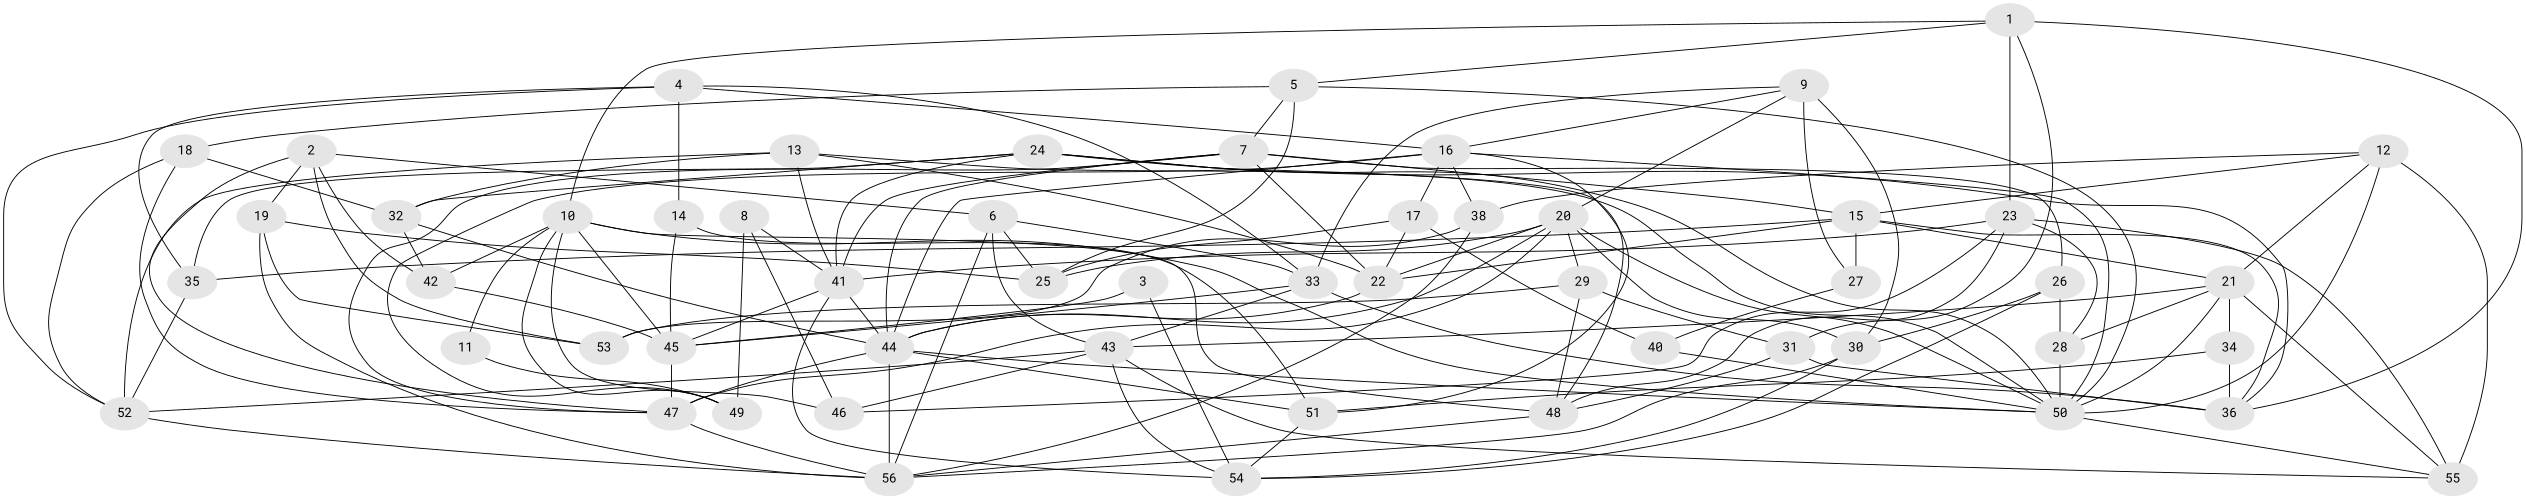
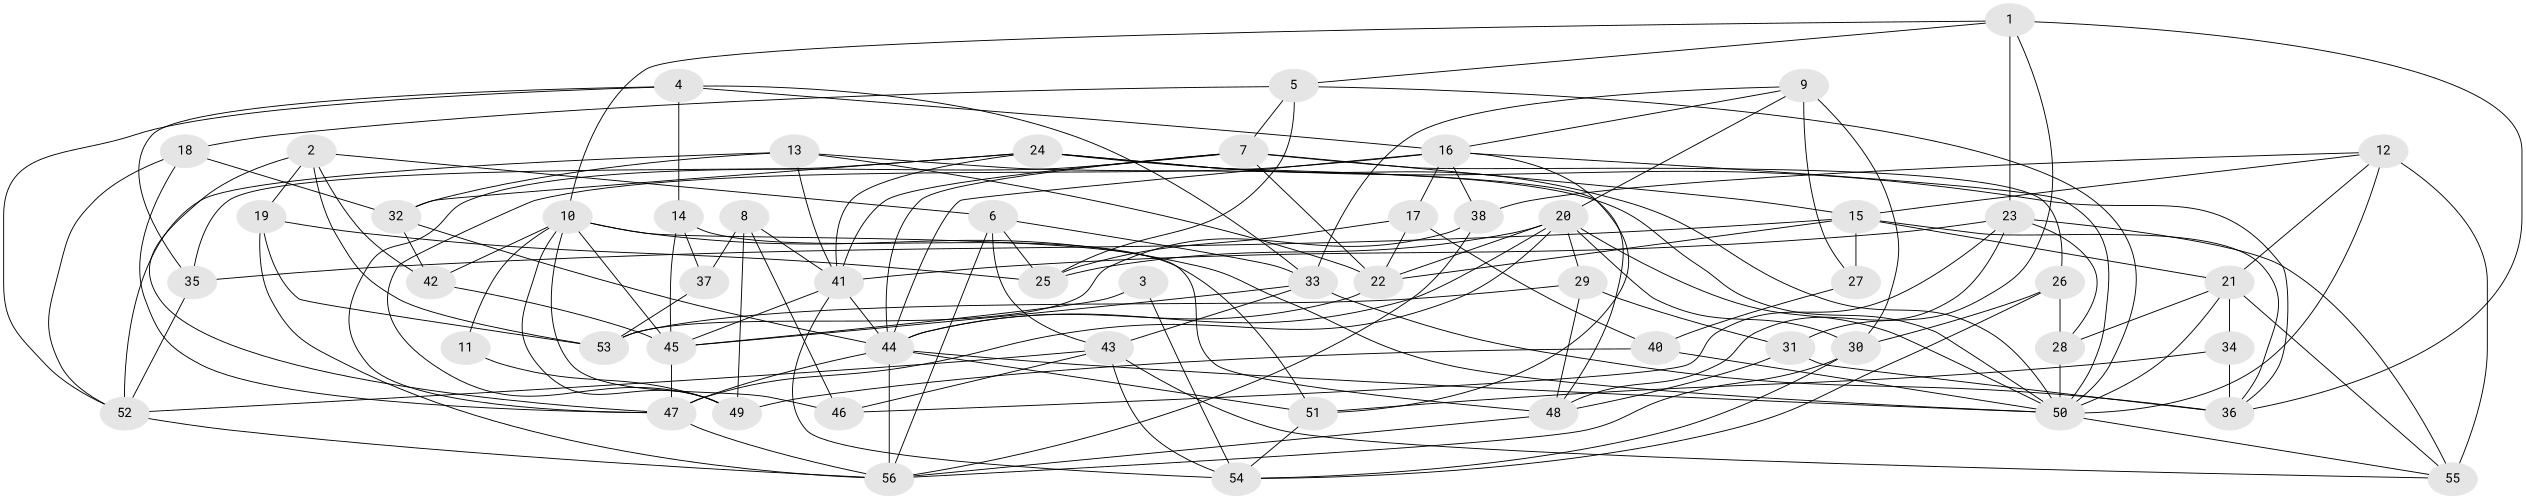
none -> (704, 282)
(1670, 326) -> none
none -> (1194, 362)
